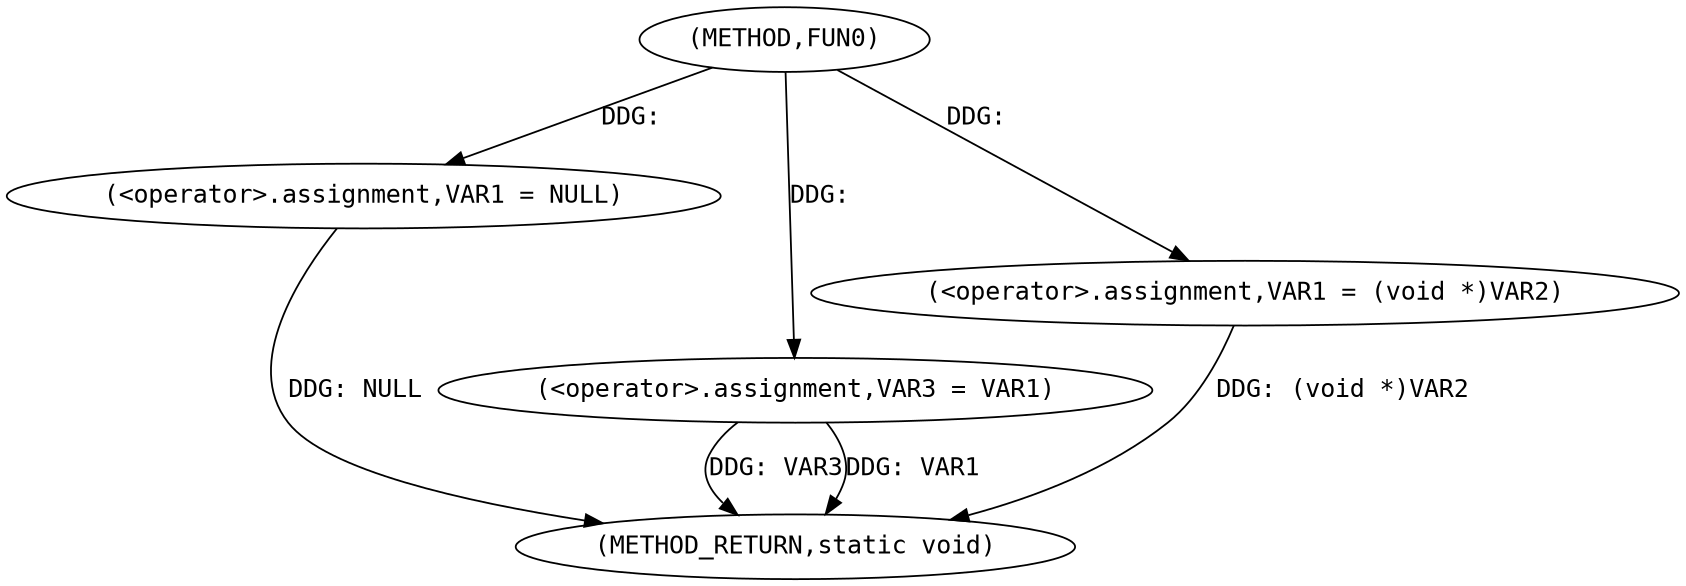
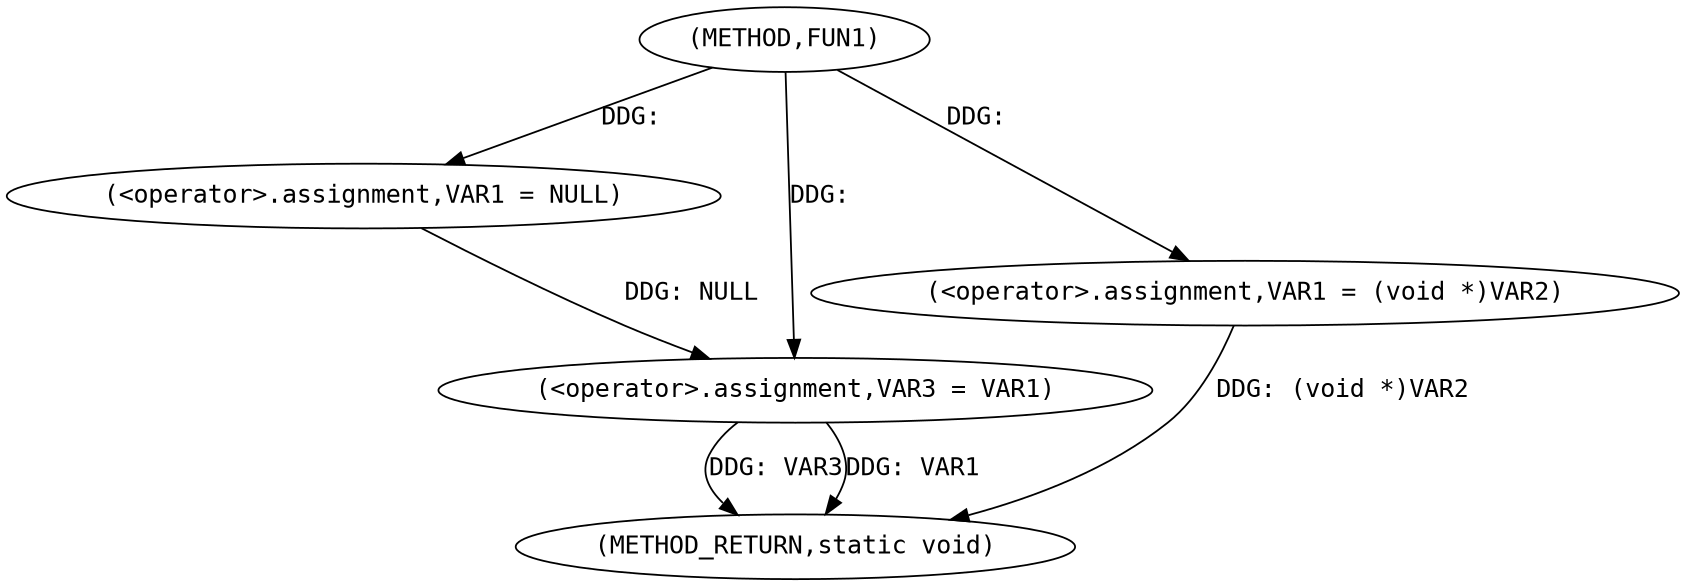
(785, 40) -> (785, 40)
(329, 453) -> (555, 294)
